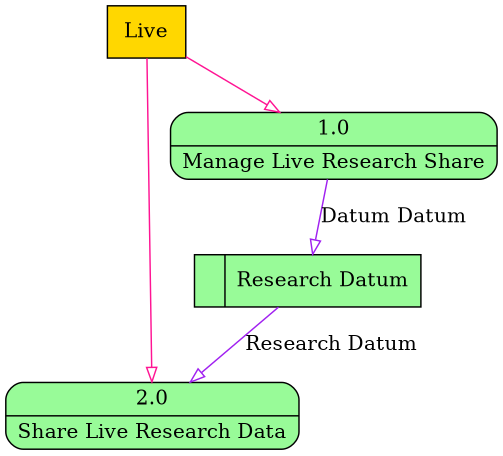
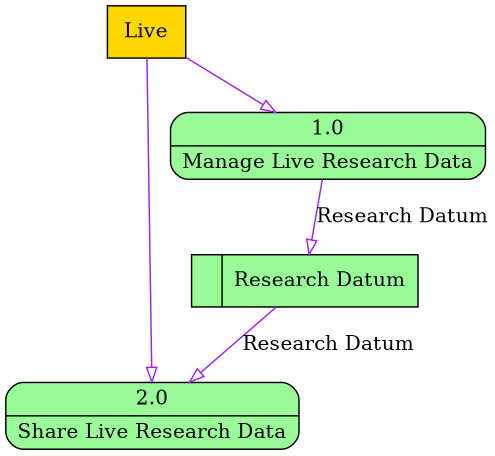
(226, 81) -> (225, 81)
(334, 162) -> (328, 162)
(149, 213) -> (149, 213)
(394, 217) -> (403, 217)
